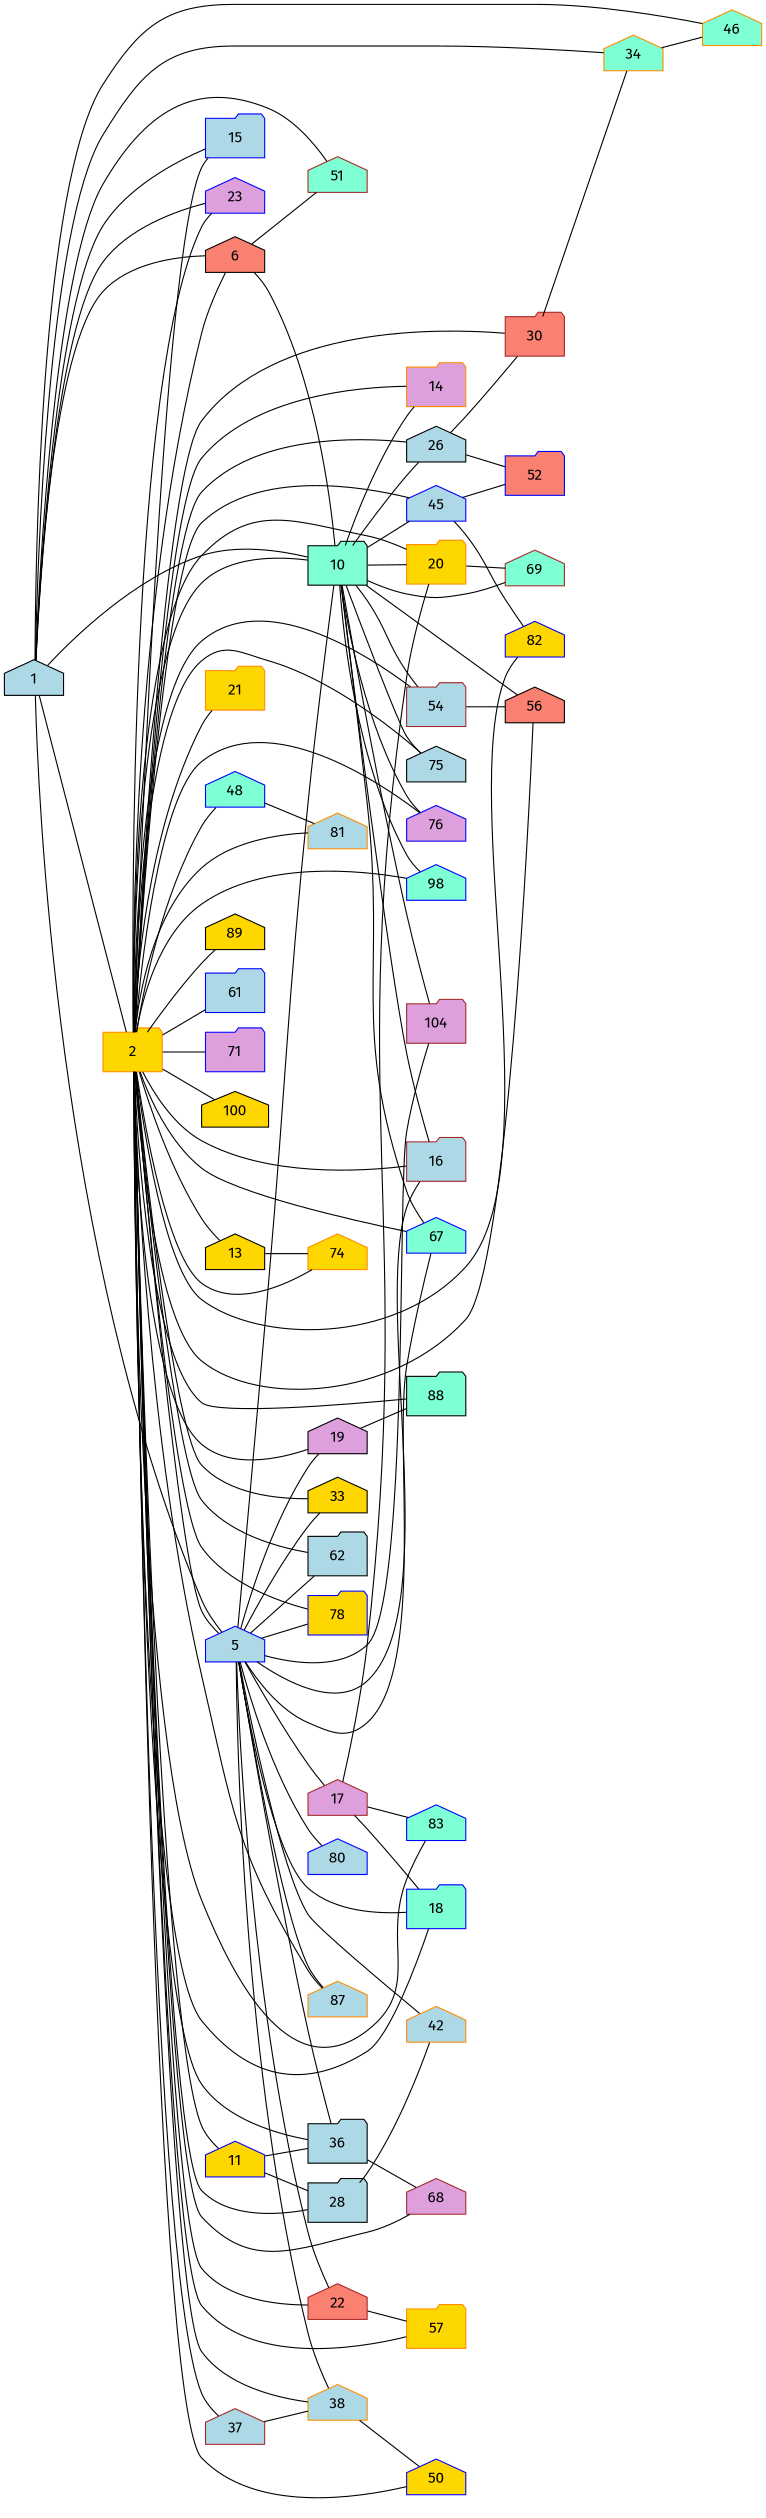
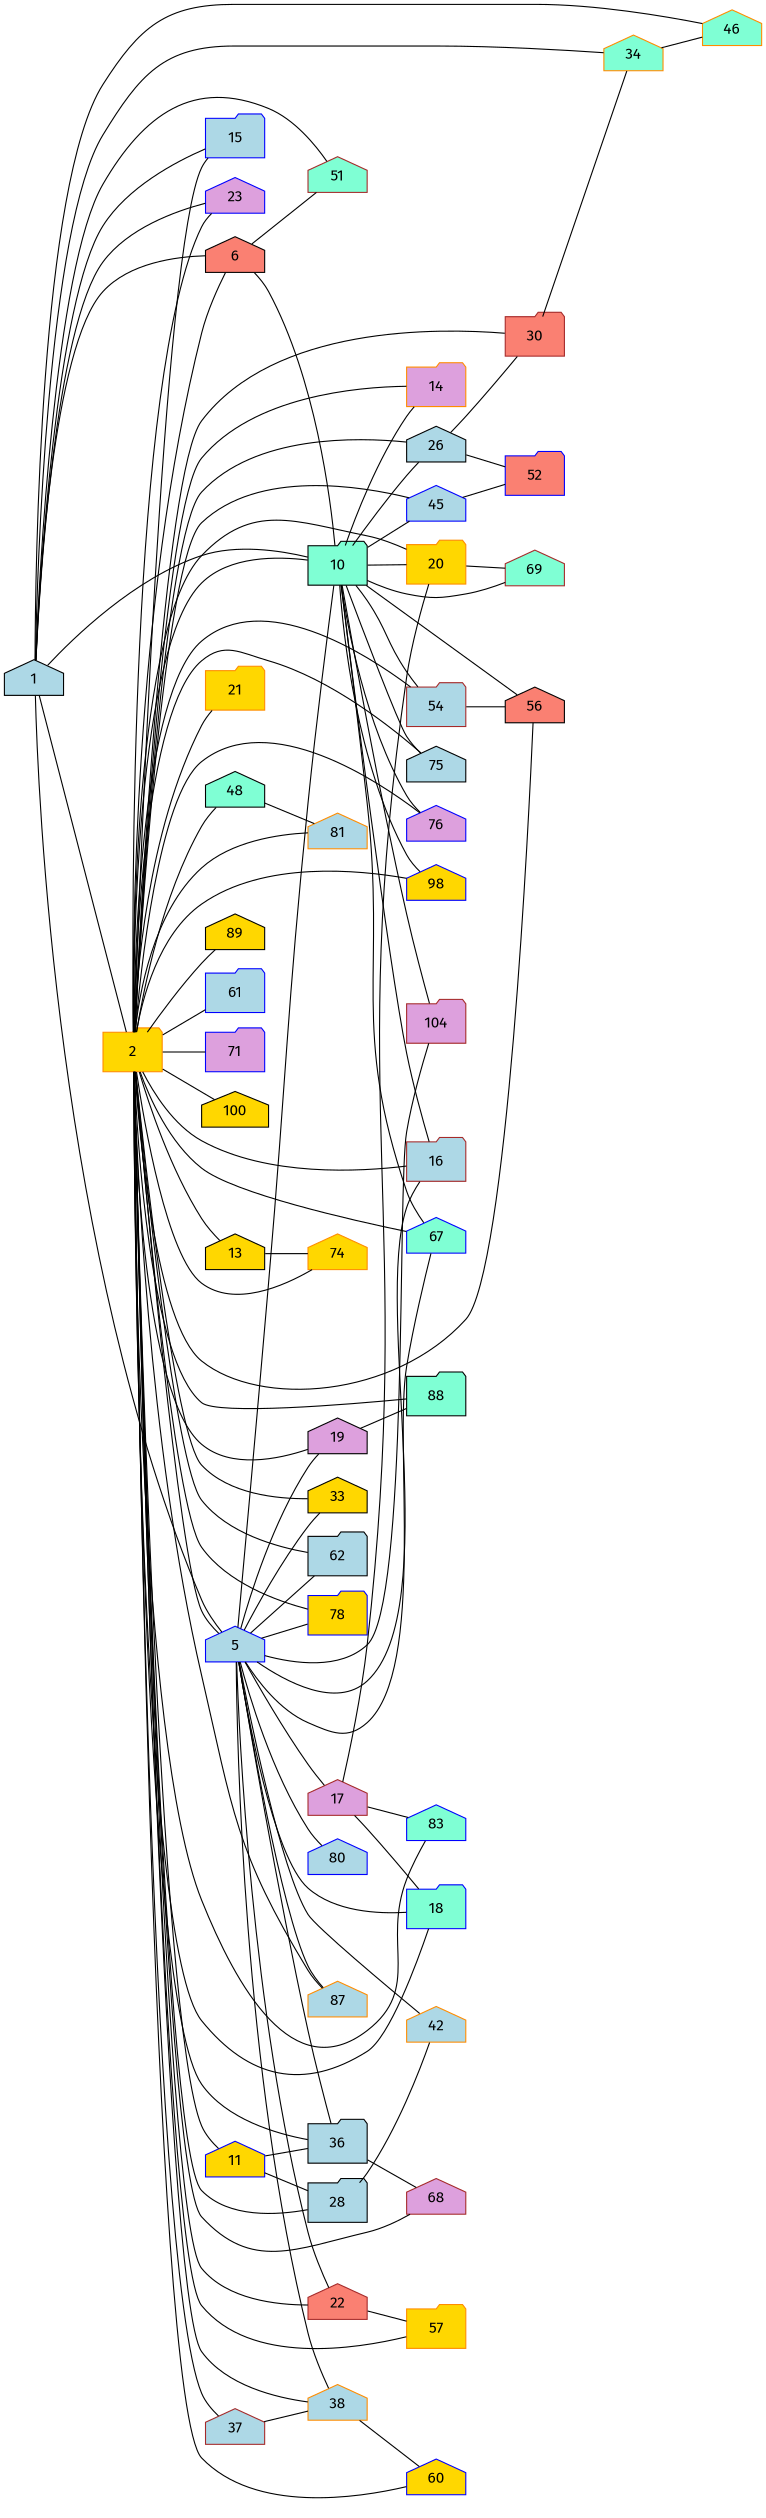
(535, 641) -> none
(235, 791) -> (235, 791)
(436, 884) -> (436, 884)
(436, 2479) -> (436, 2479)
